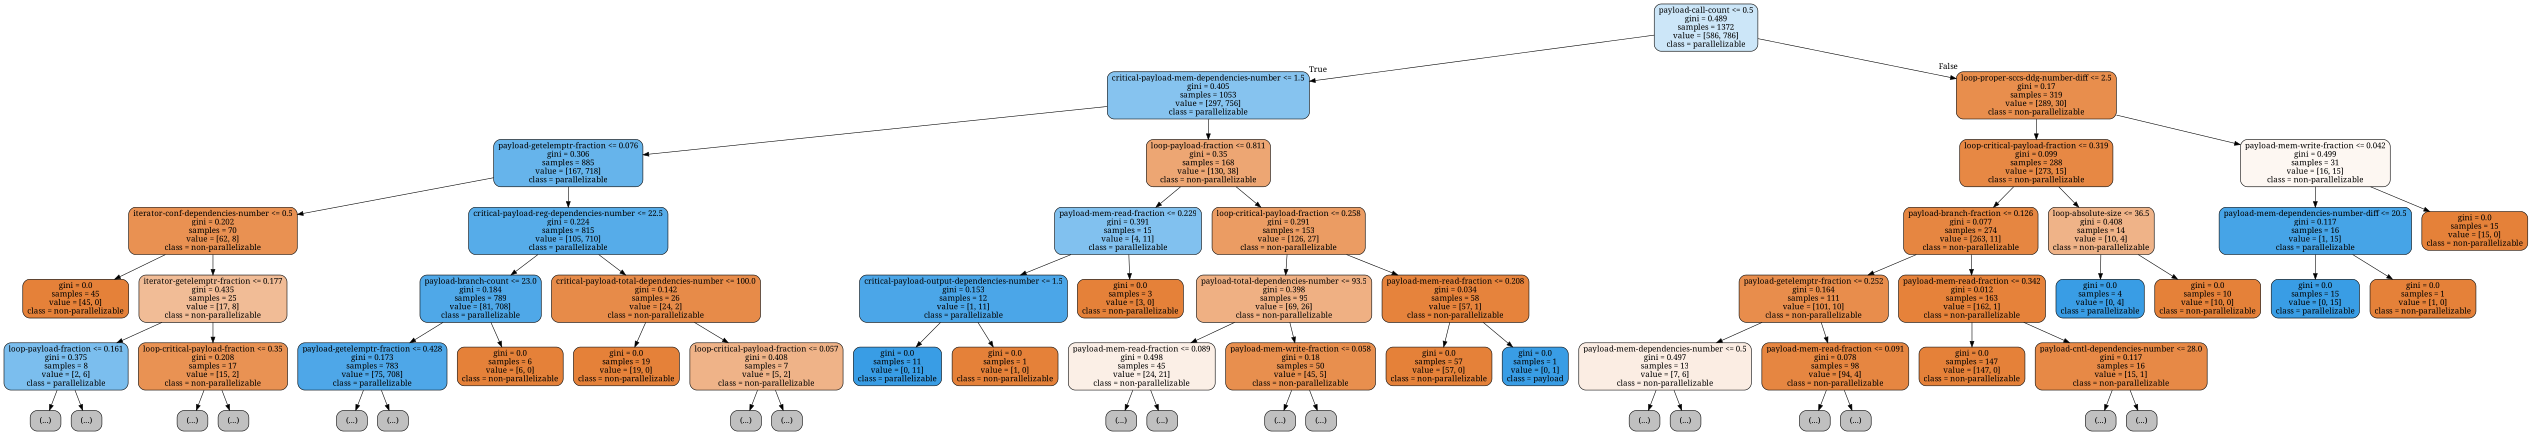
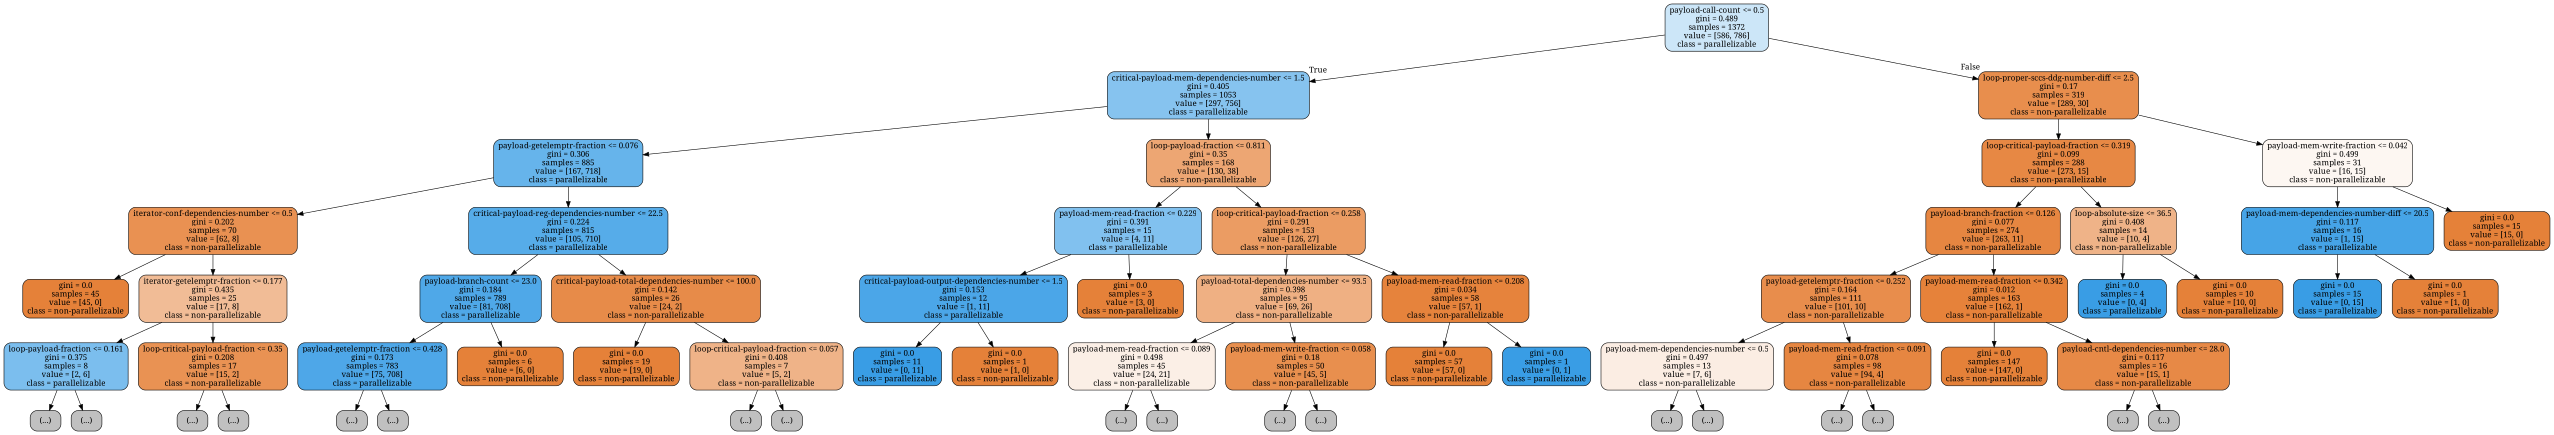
(1535, 366) -> (1547, 366)
